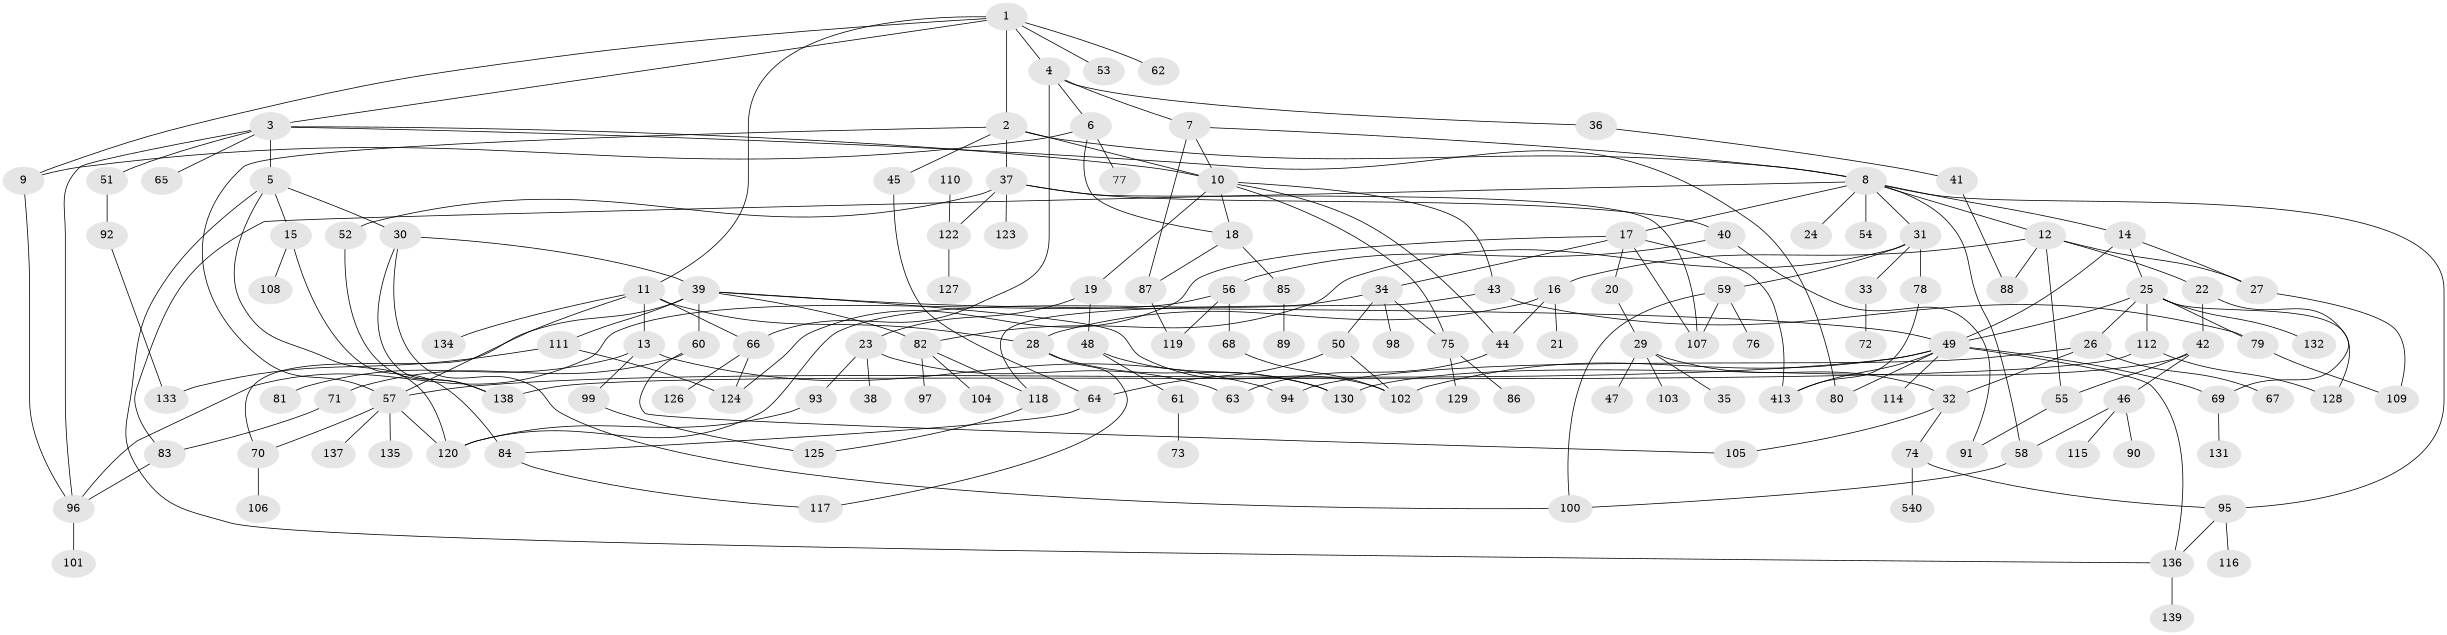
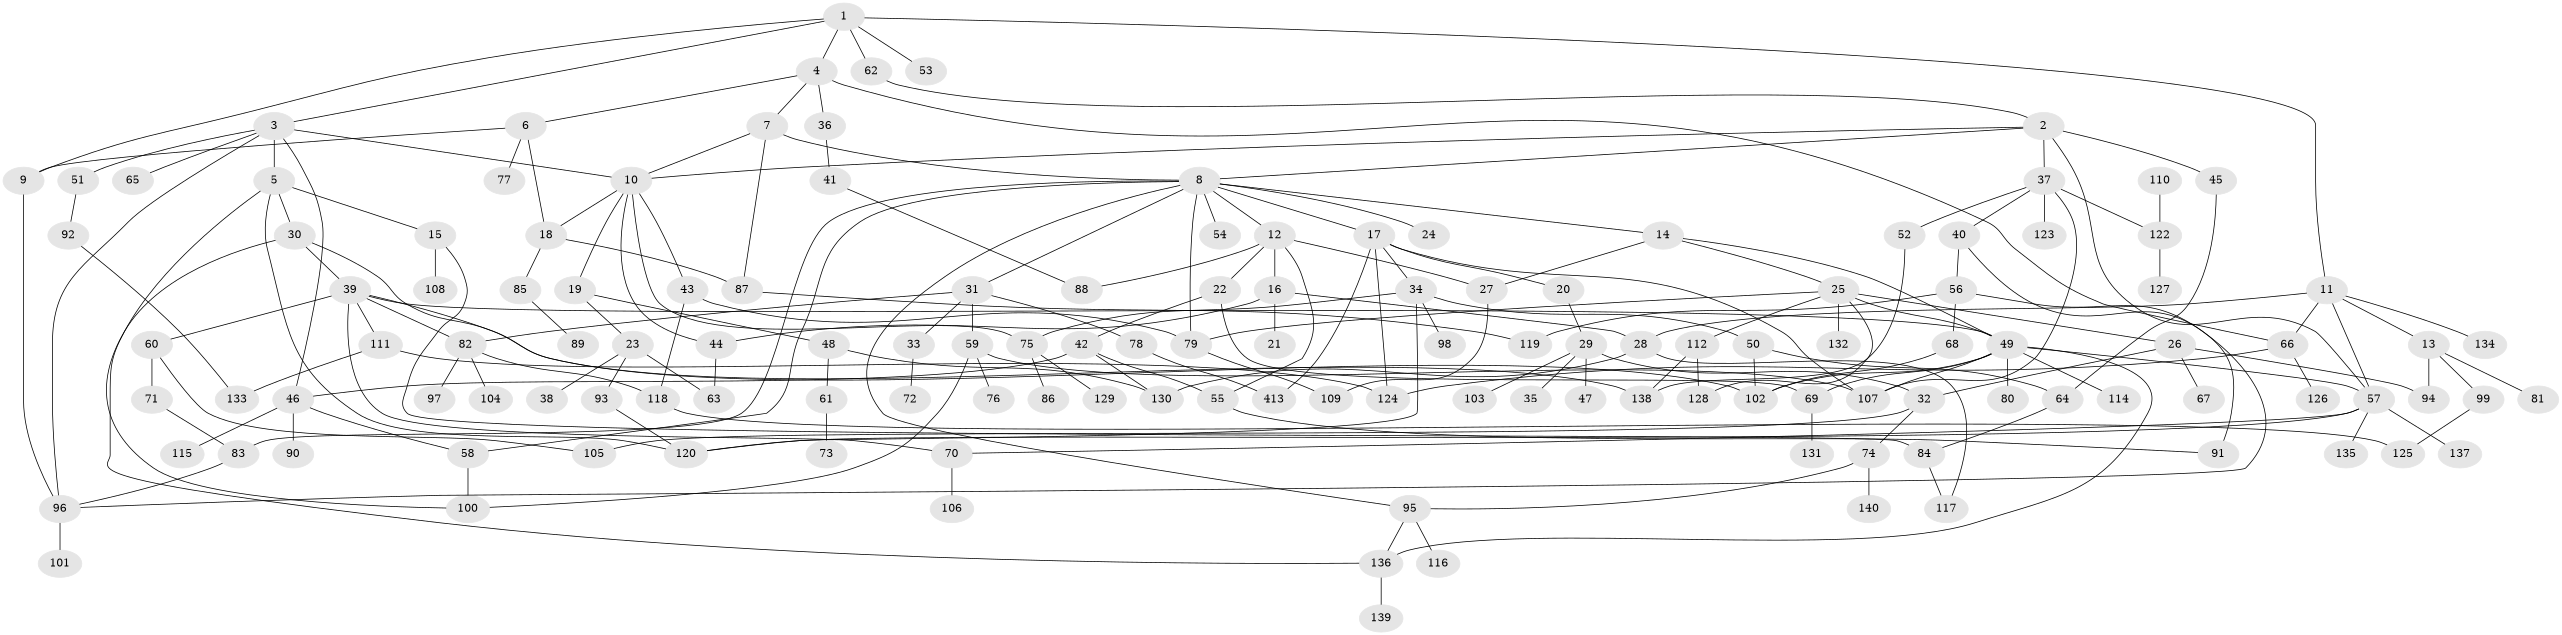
(1007, 71) -> (1457, 101)
(1165, 162) -> (322, 252)
none -> (1191, 259)
(1865, 372) -> (1938, 372)
(1912, 509) -> (1869, 509)
